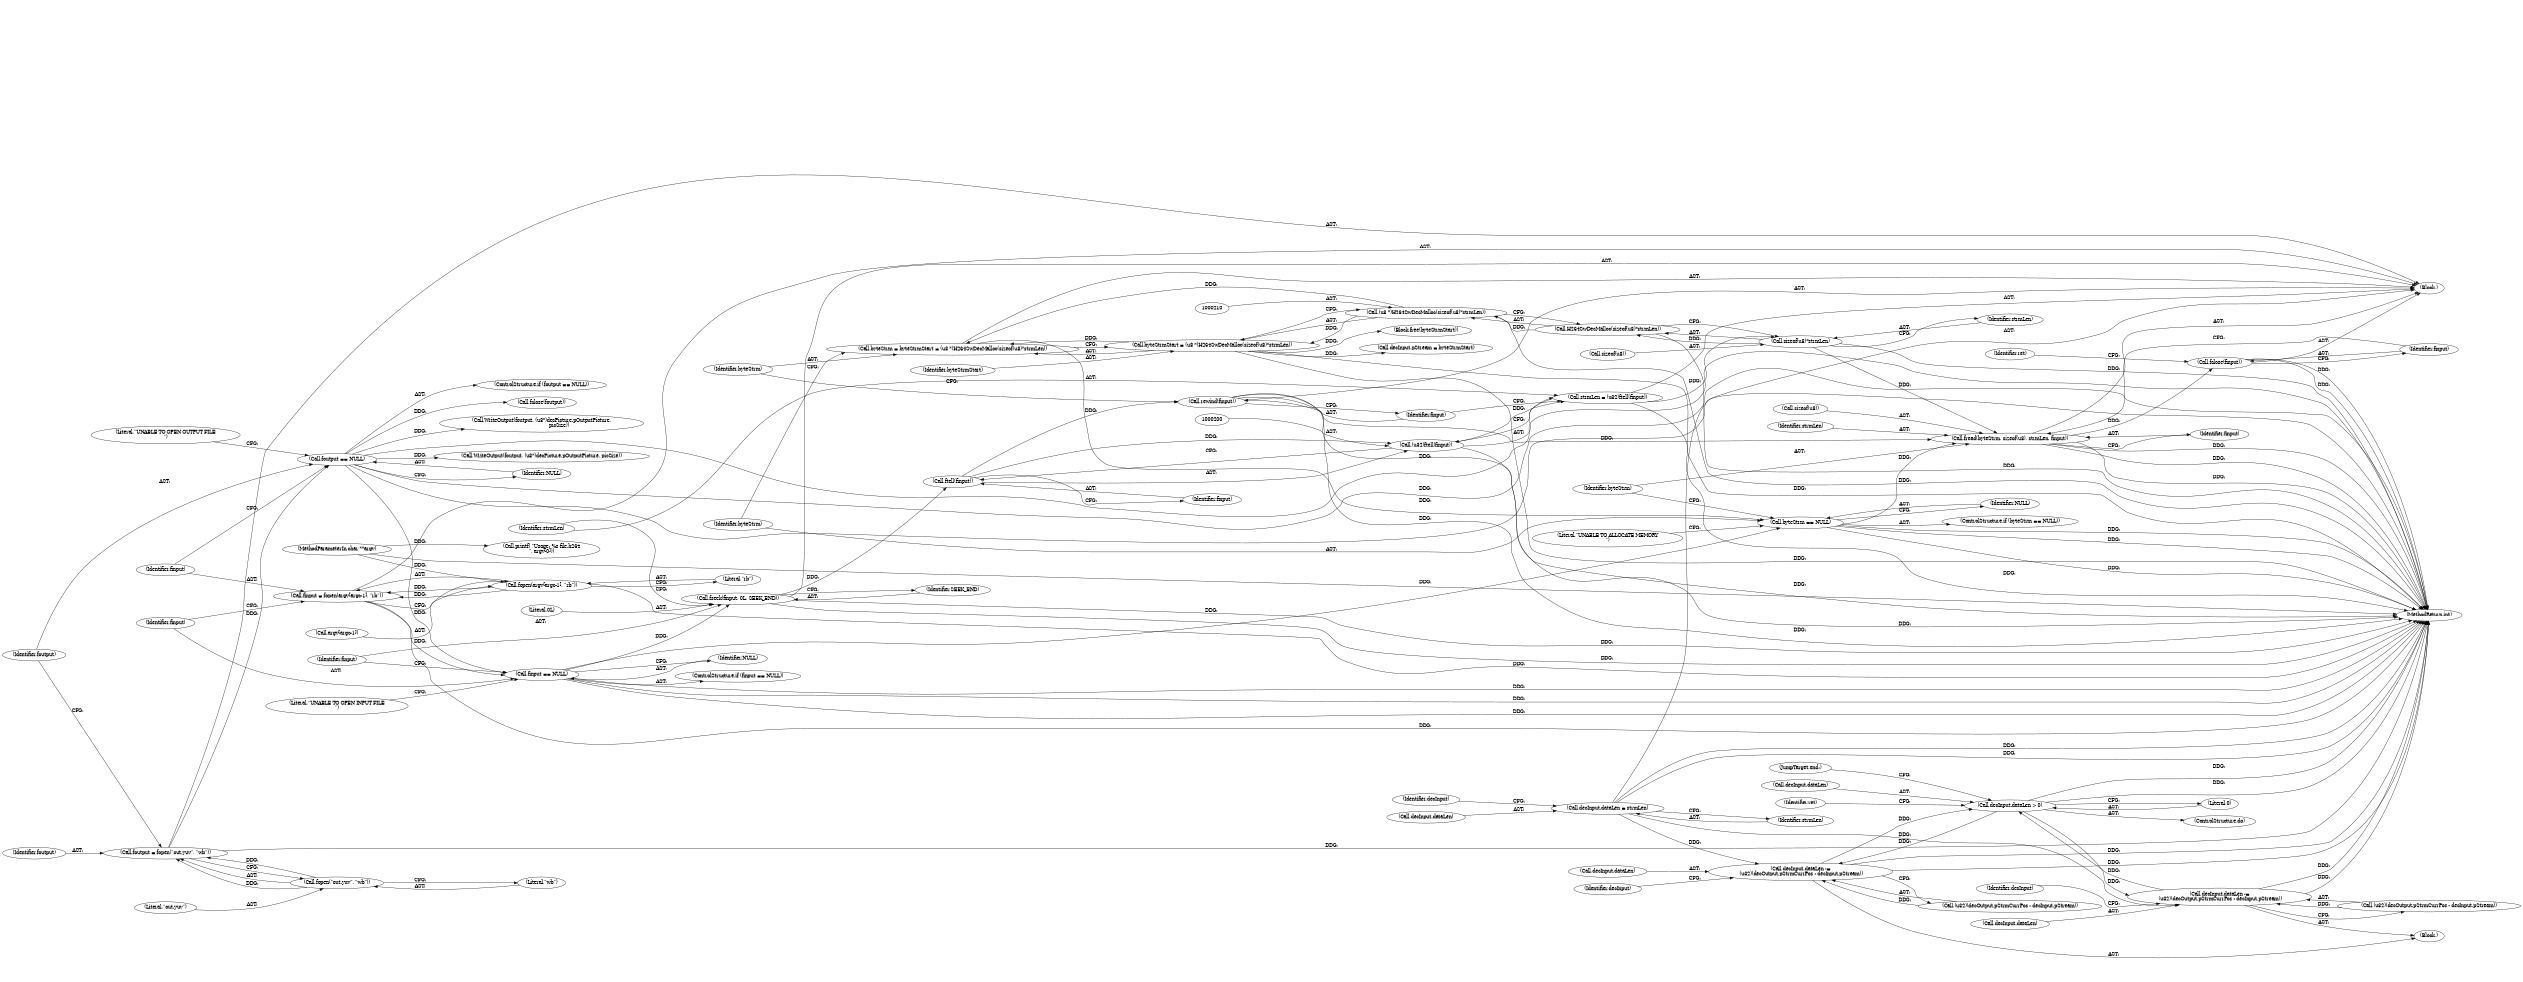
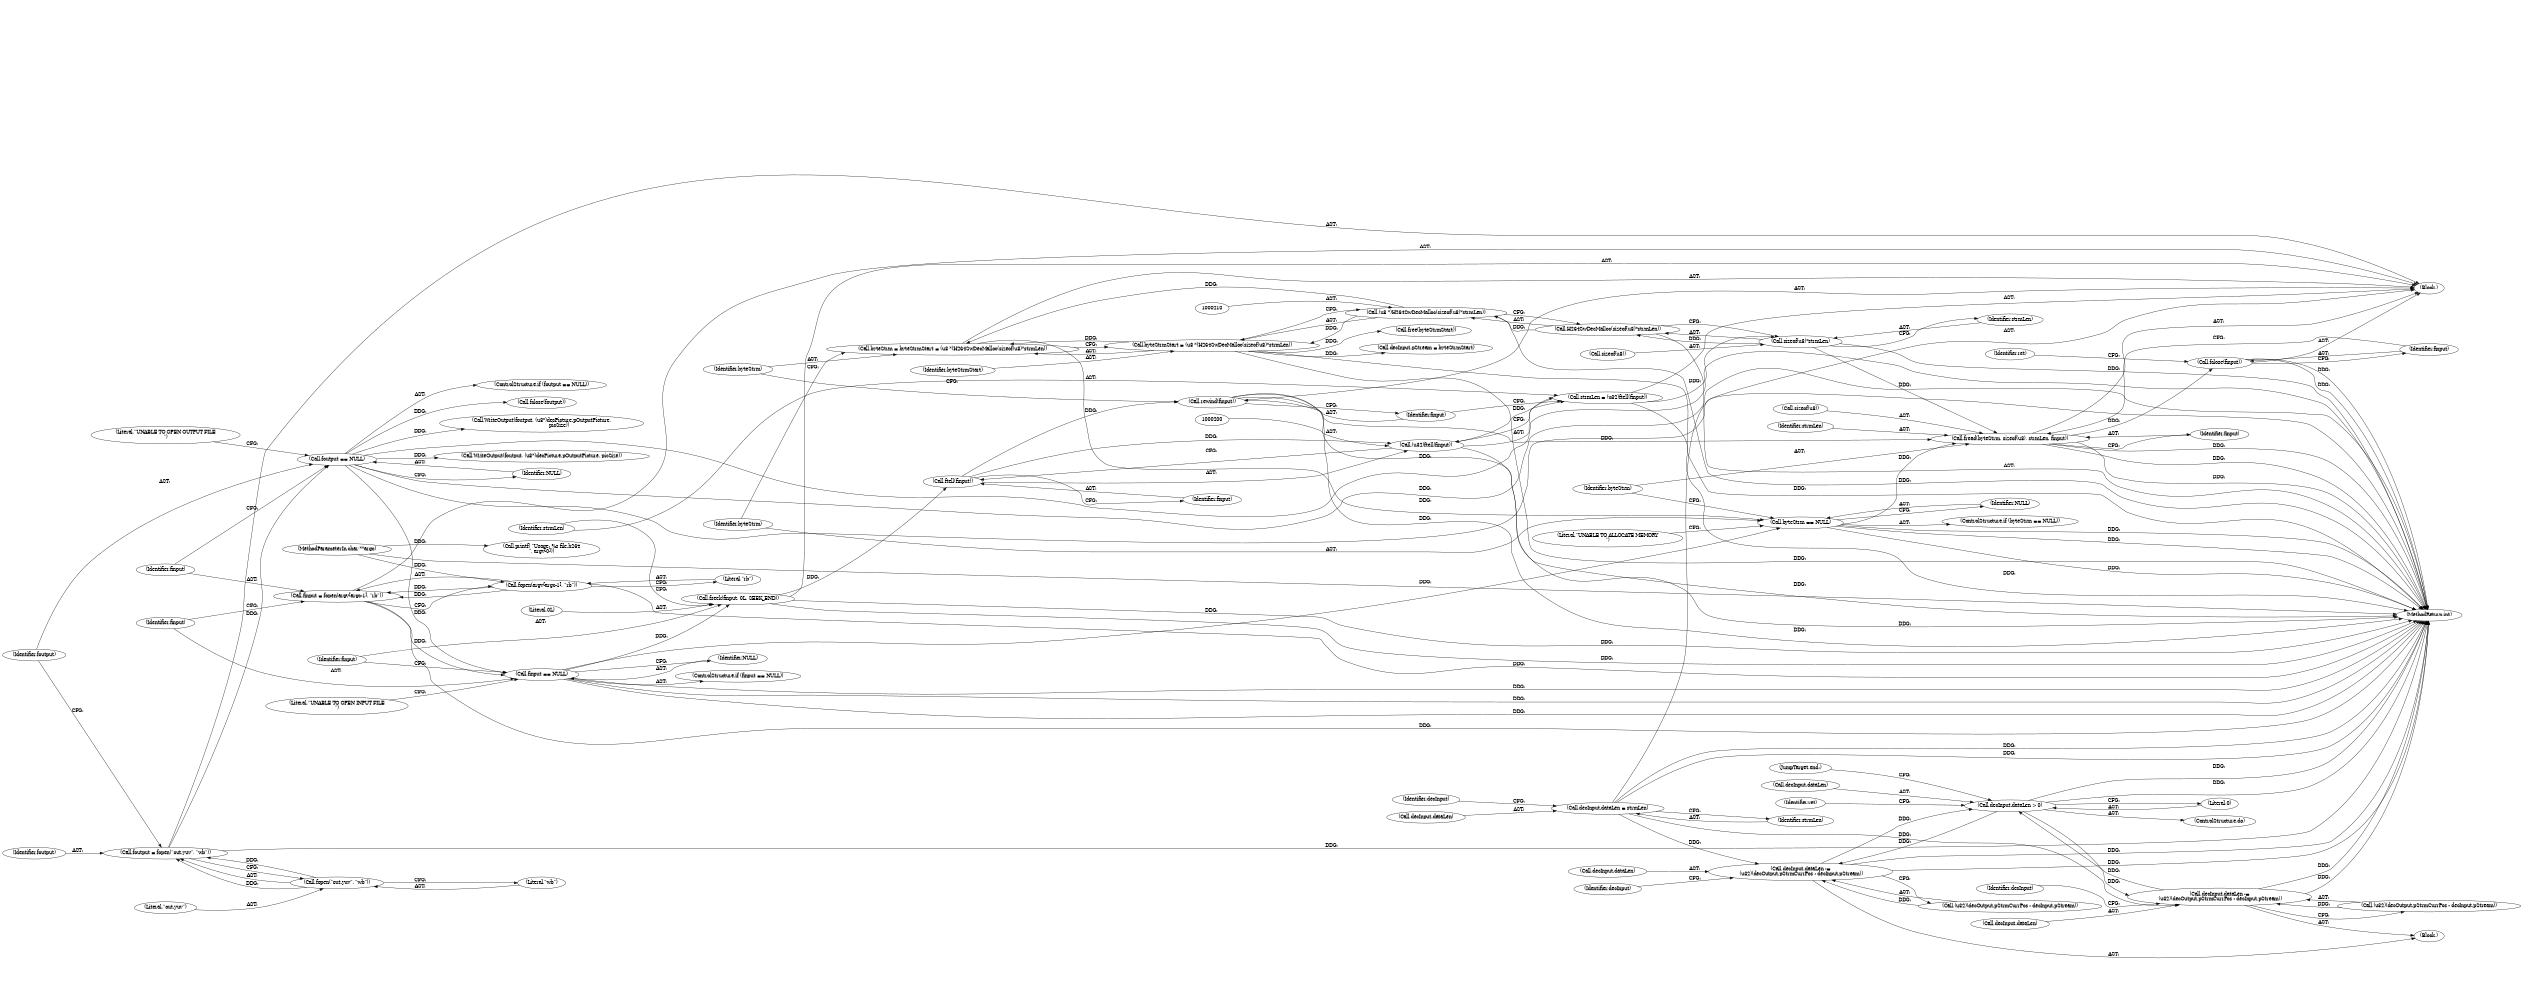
(1426, 331) -> (1426, 331)
(2010, 466) -> (2010, 466)
(337, 549) -> (337, 549)
(953, 590) -> none
(337, 633) -> none
